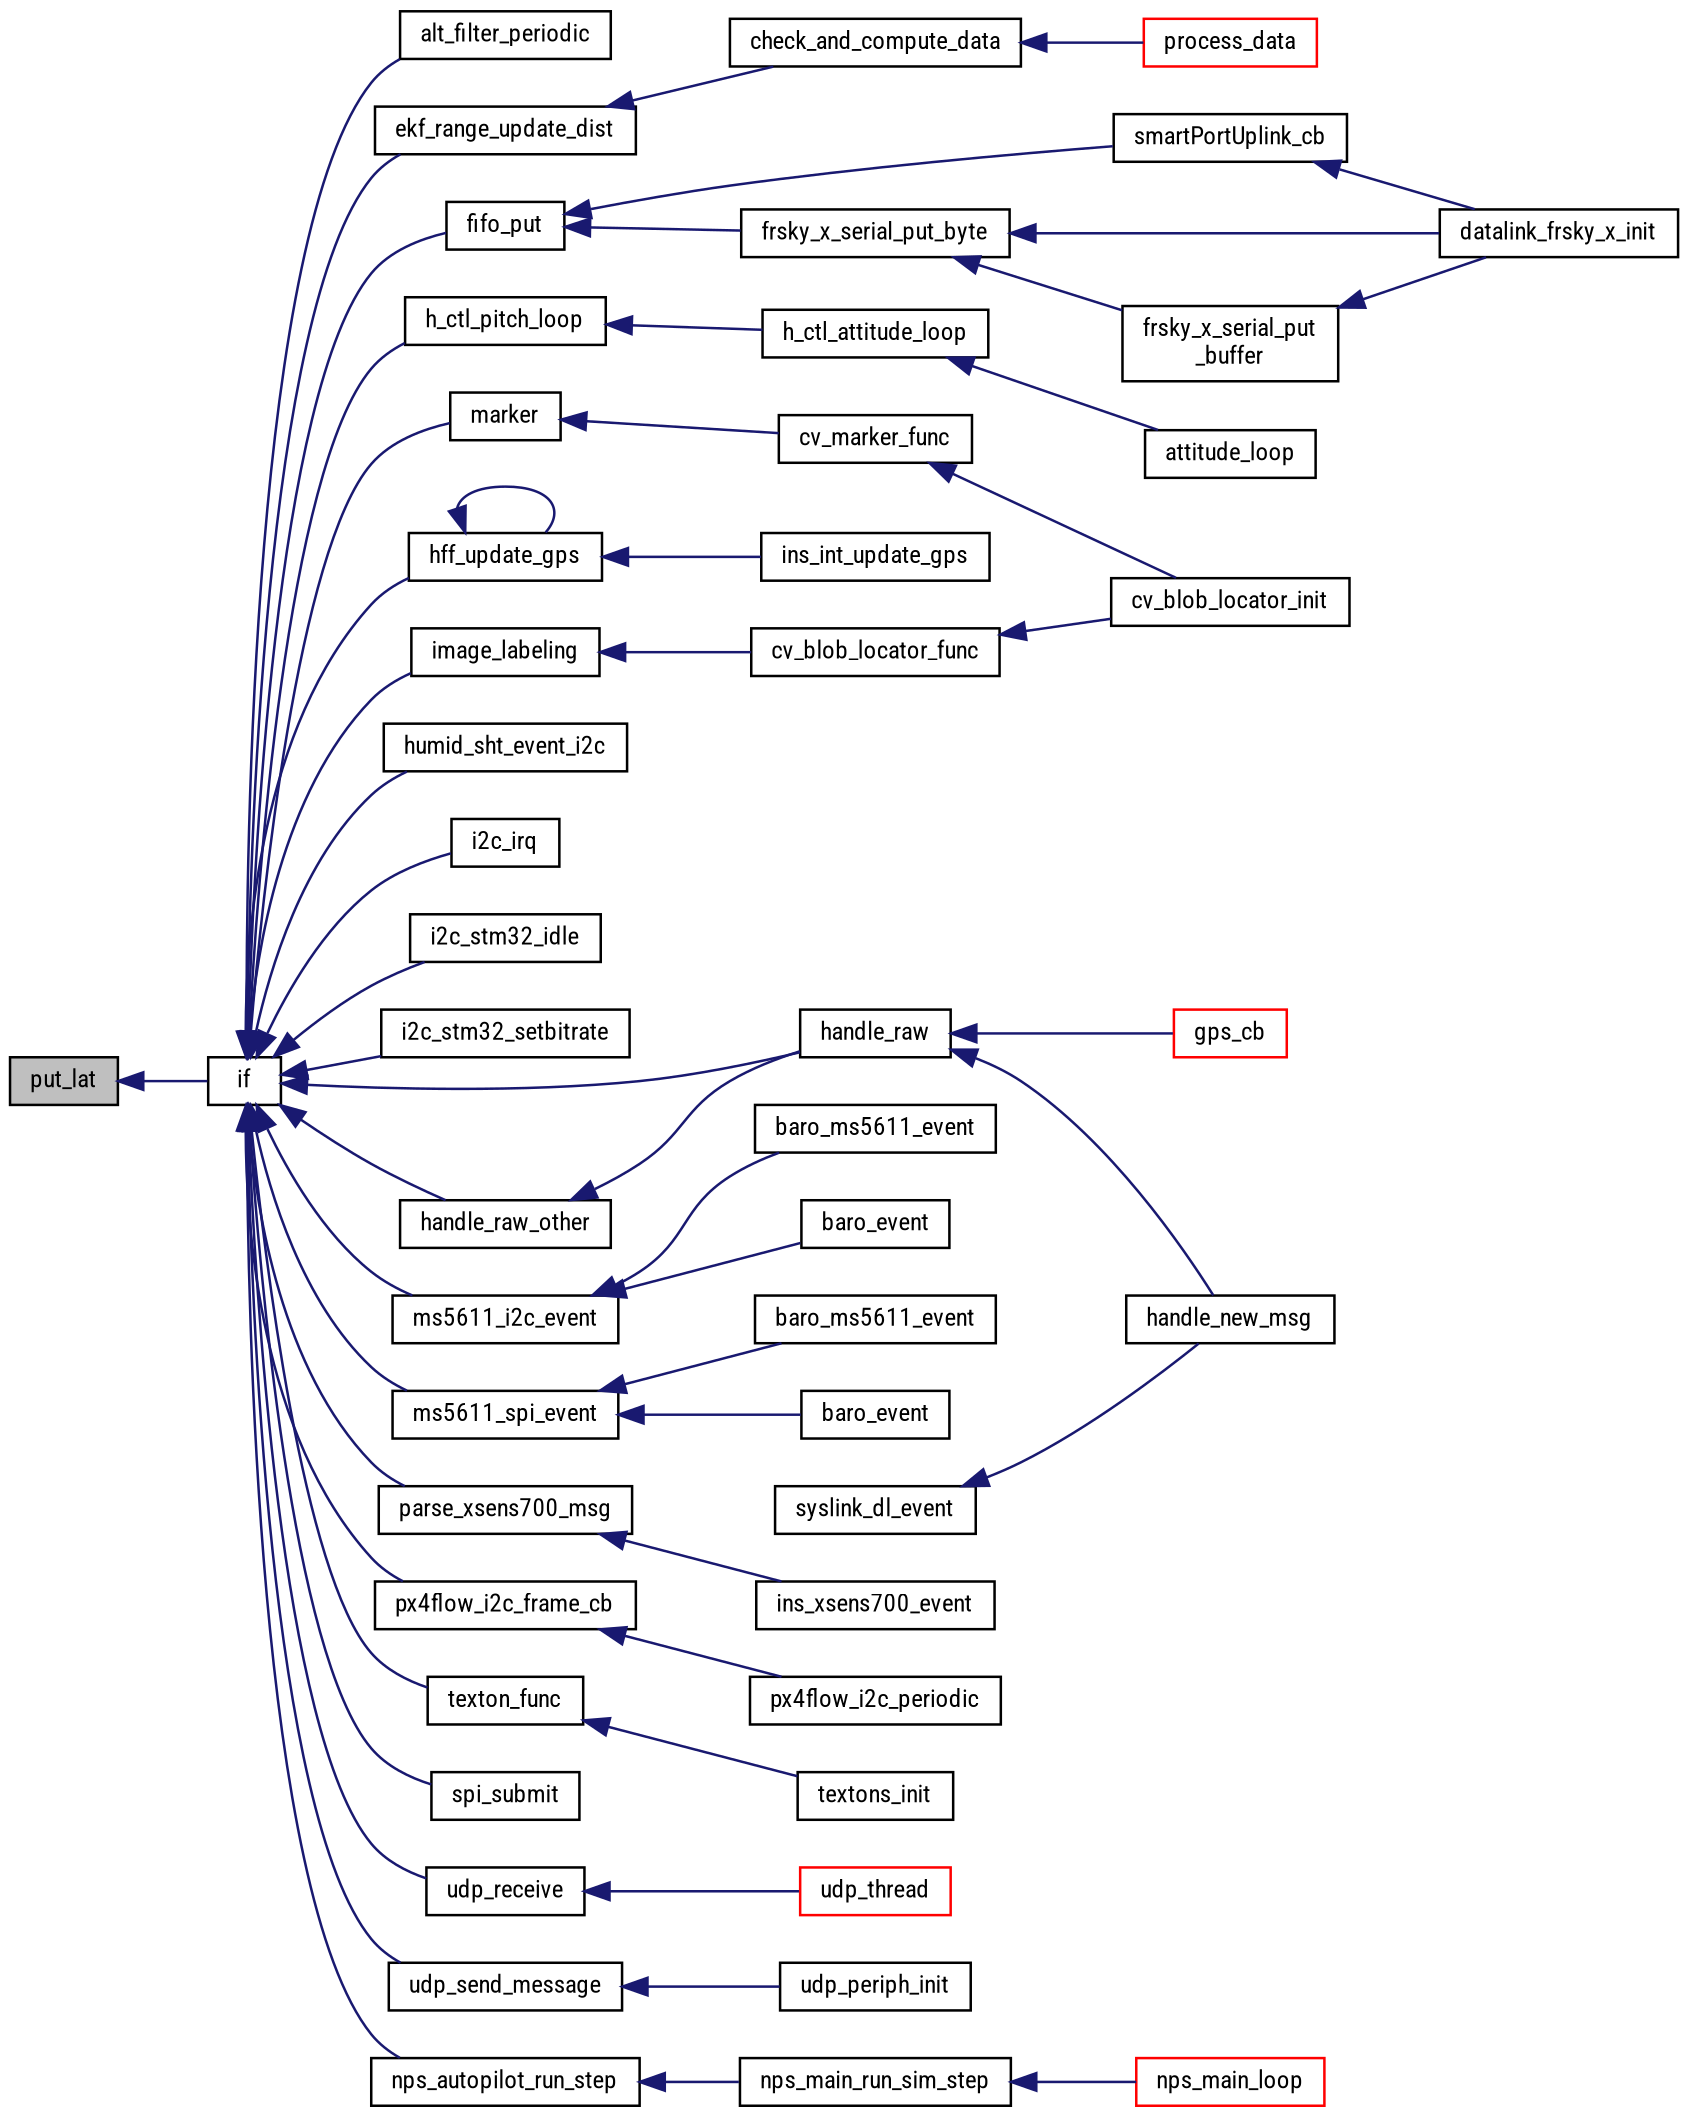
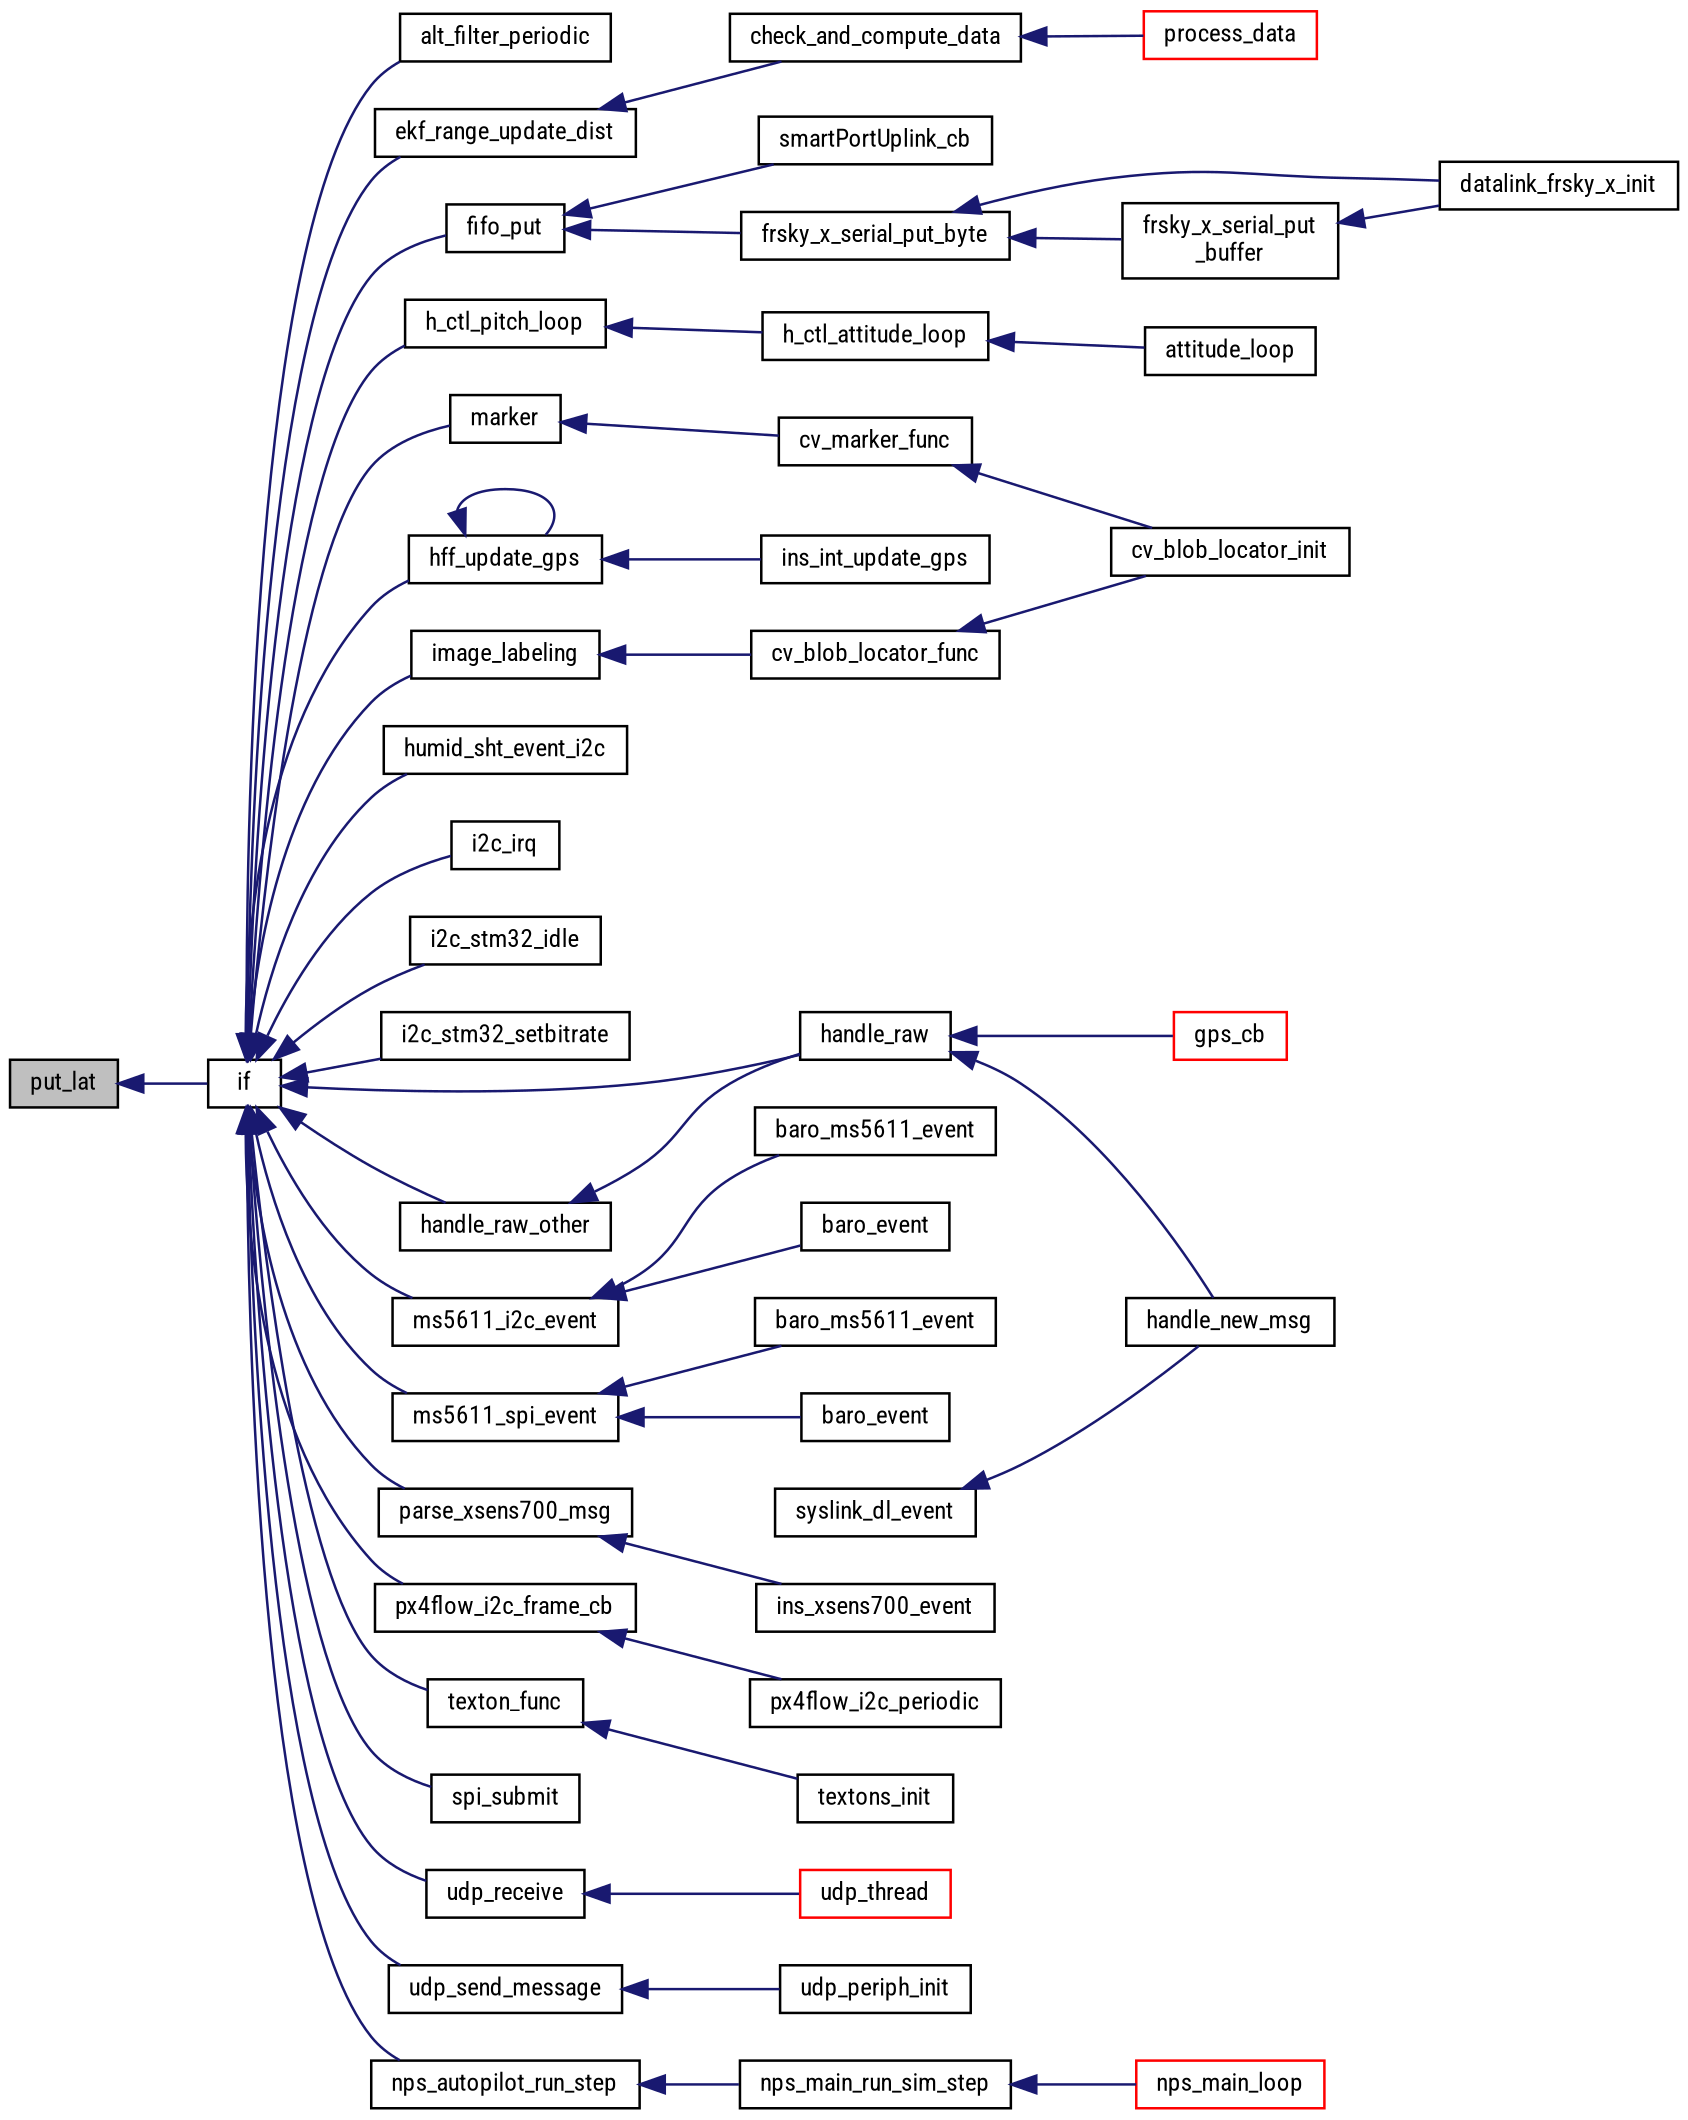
(1407, 189) -> none
